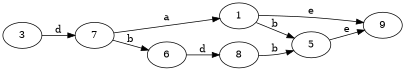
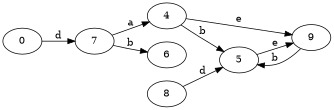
(239, 16) -> (167, 16)
(22, 35) -> (22, 41)
(275, 49) -> (203, 71)
(199, 55) -> none
none -> (284, 61)
